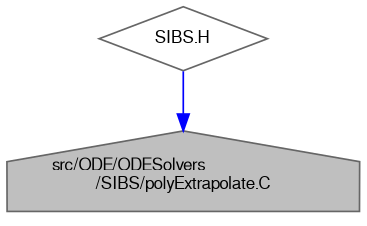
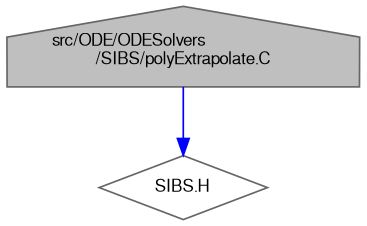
(183, 93) -> (183, 113)
